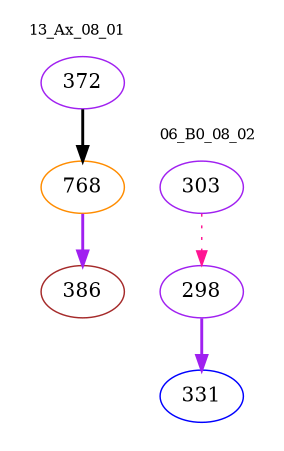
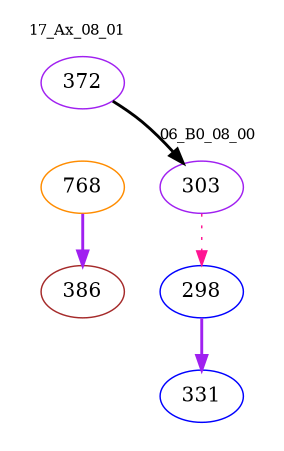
(77, 31) -> (77, 31)
(83, 128) -> (158, 136)
(208, 136) -> (208, 136)
(202, 292) -> (202, 292)
